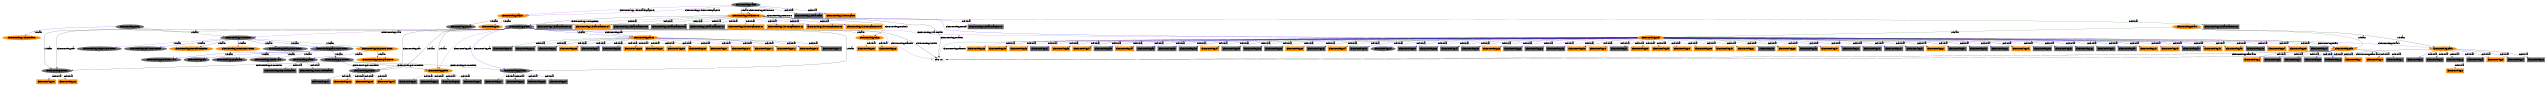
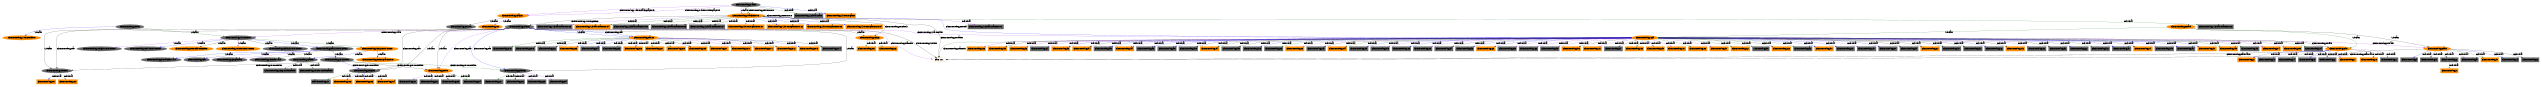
(1383, 49) -> (1380, 49)
(2170, 49) -> (2164, 49)
